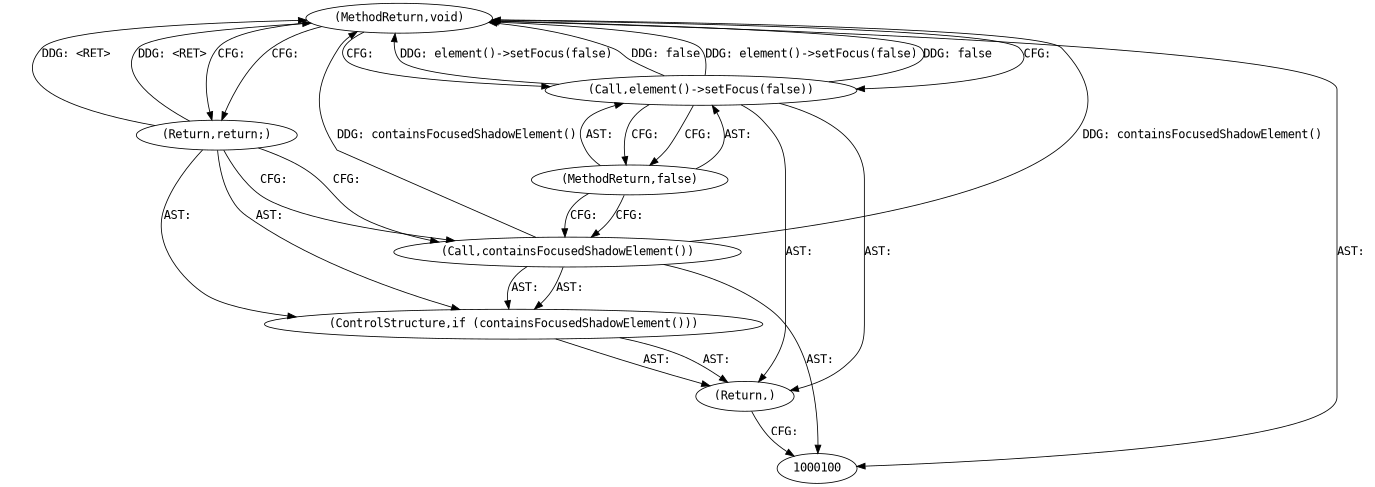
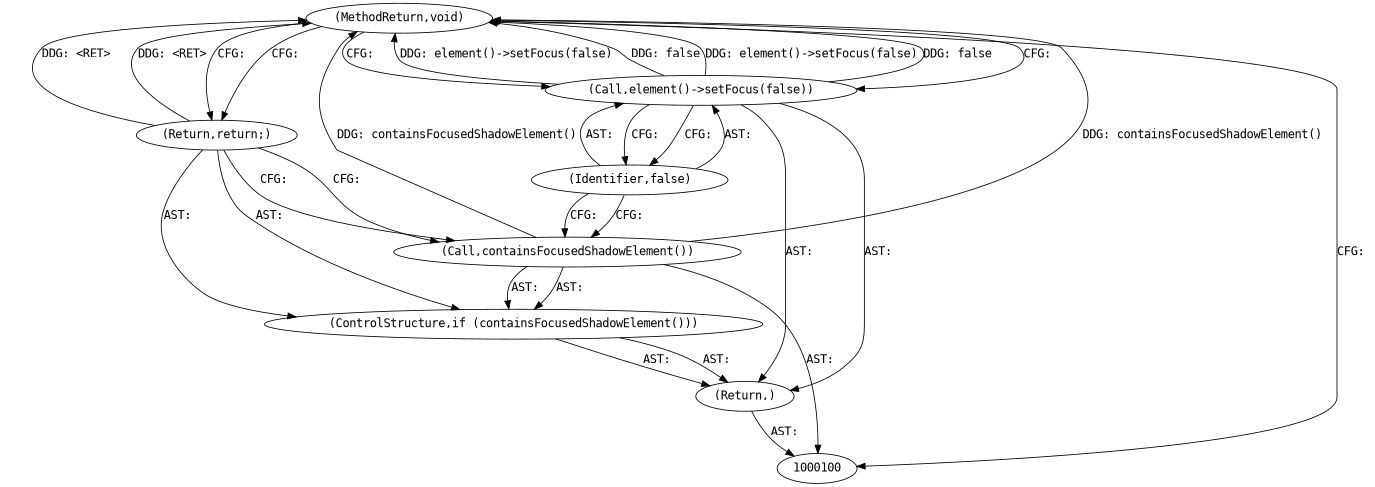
(630, 180) -> (630, 180)
(1354, 252) -> (1354, 252)
(788, 432) -> (788, 432)
